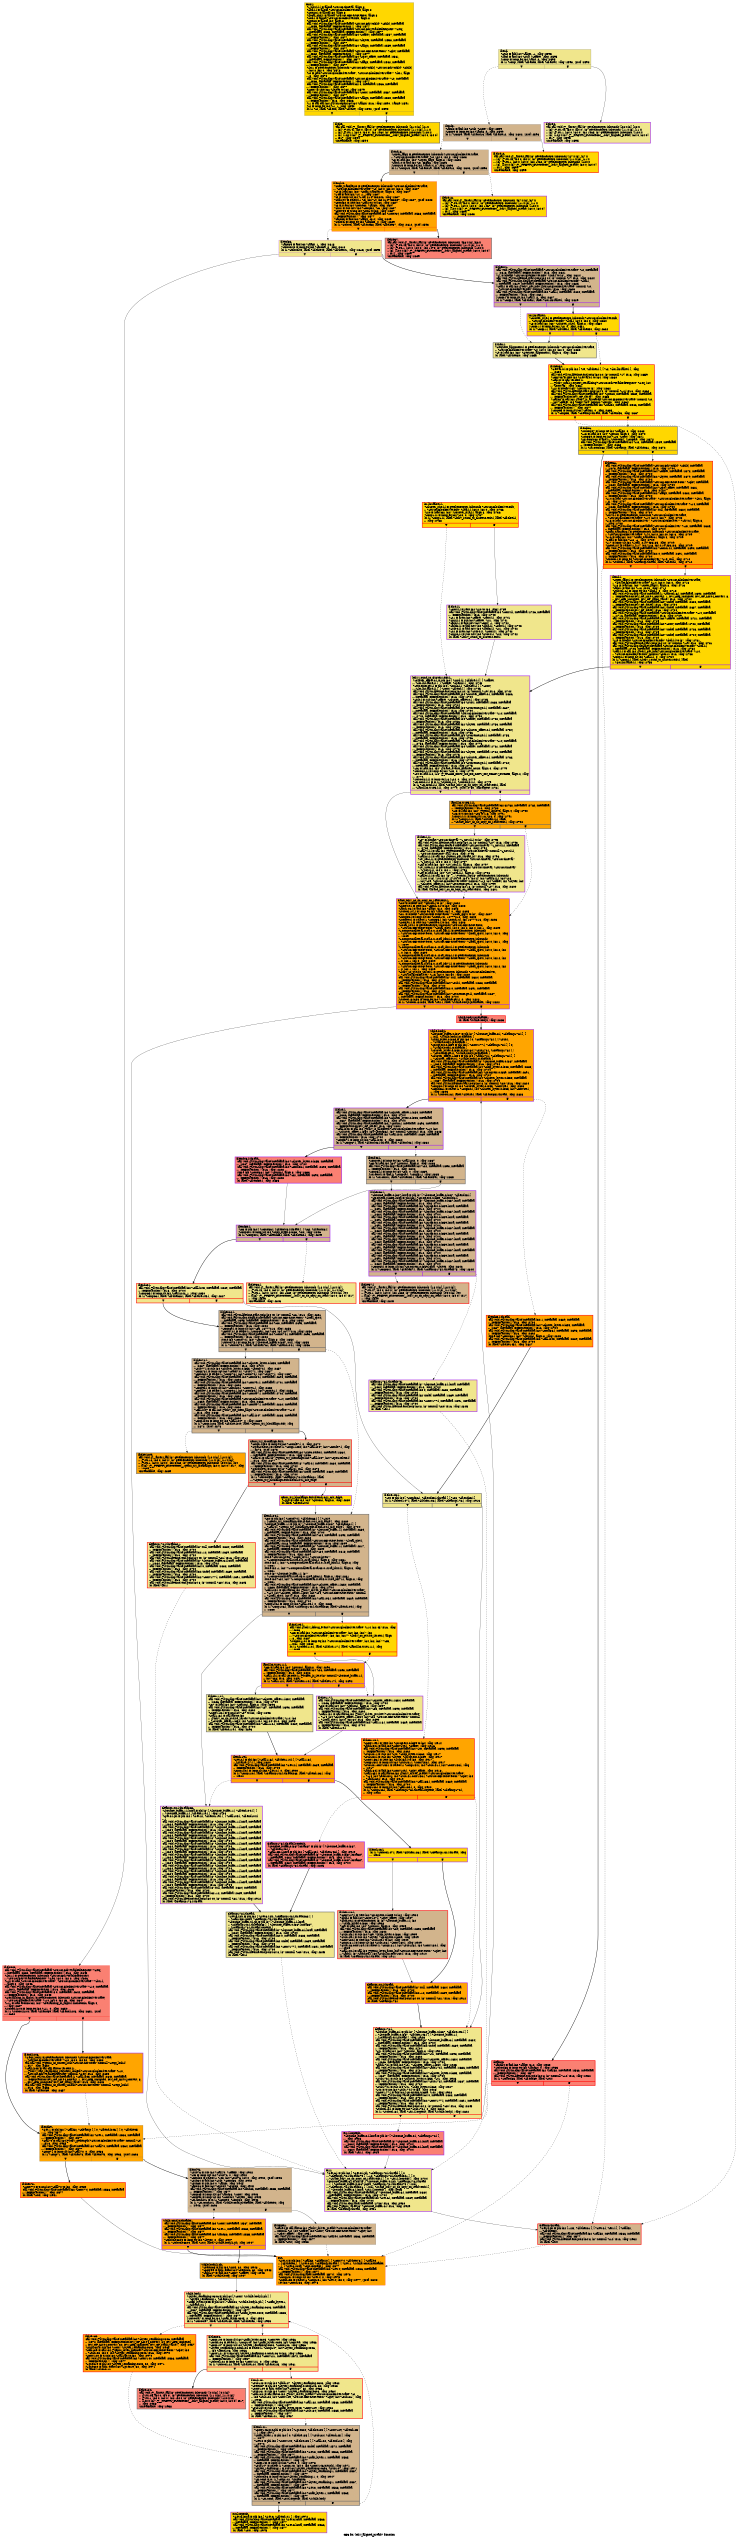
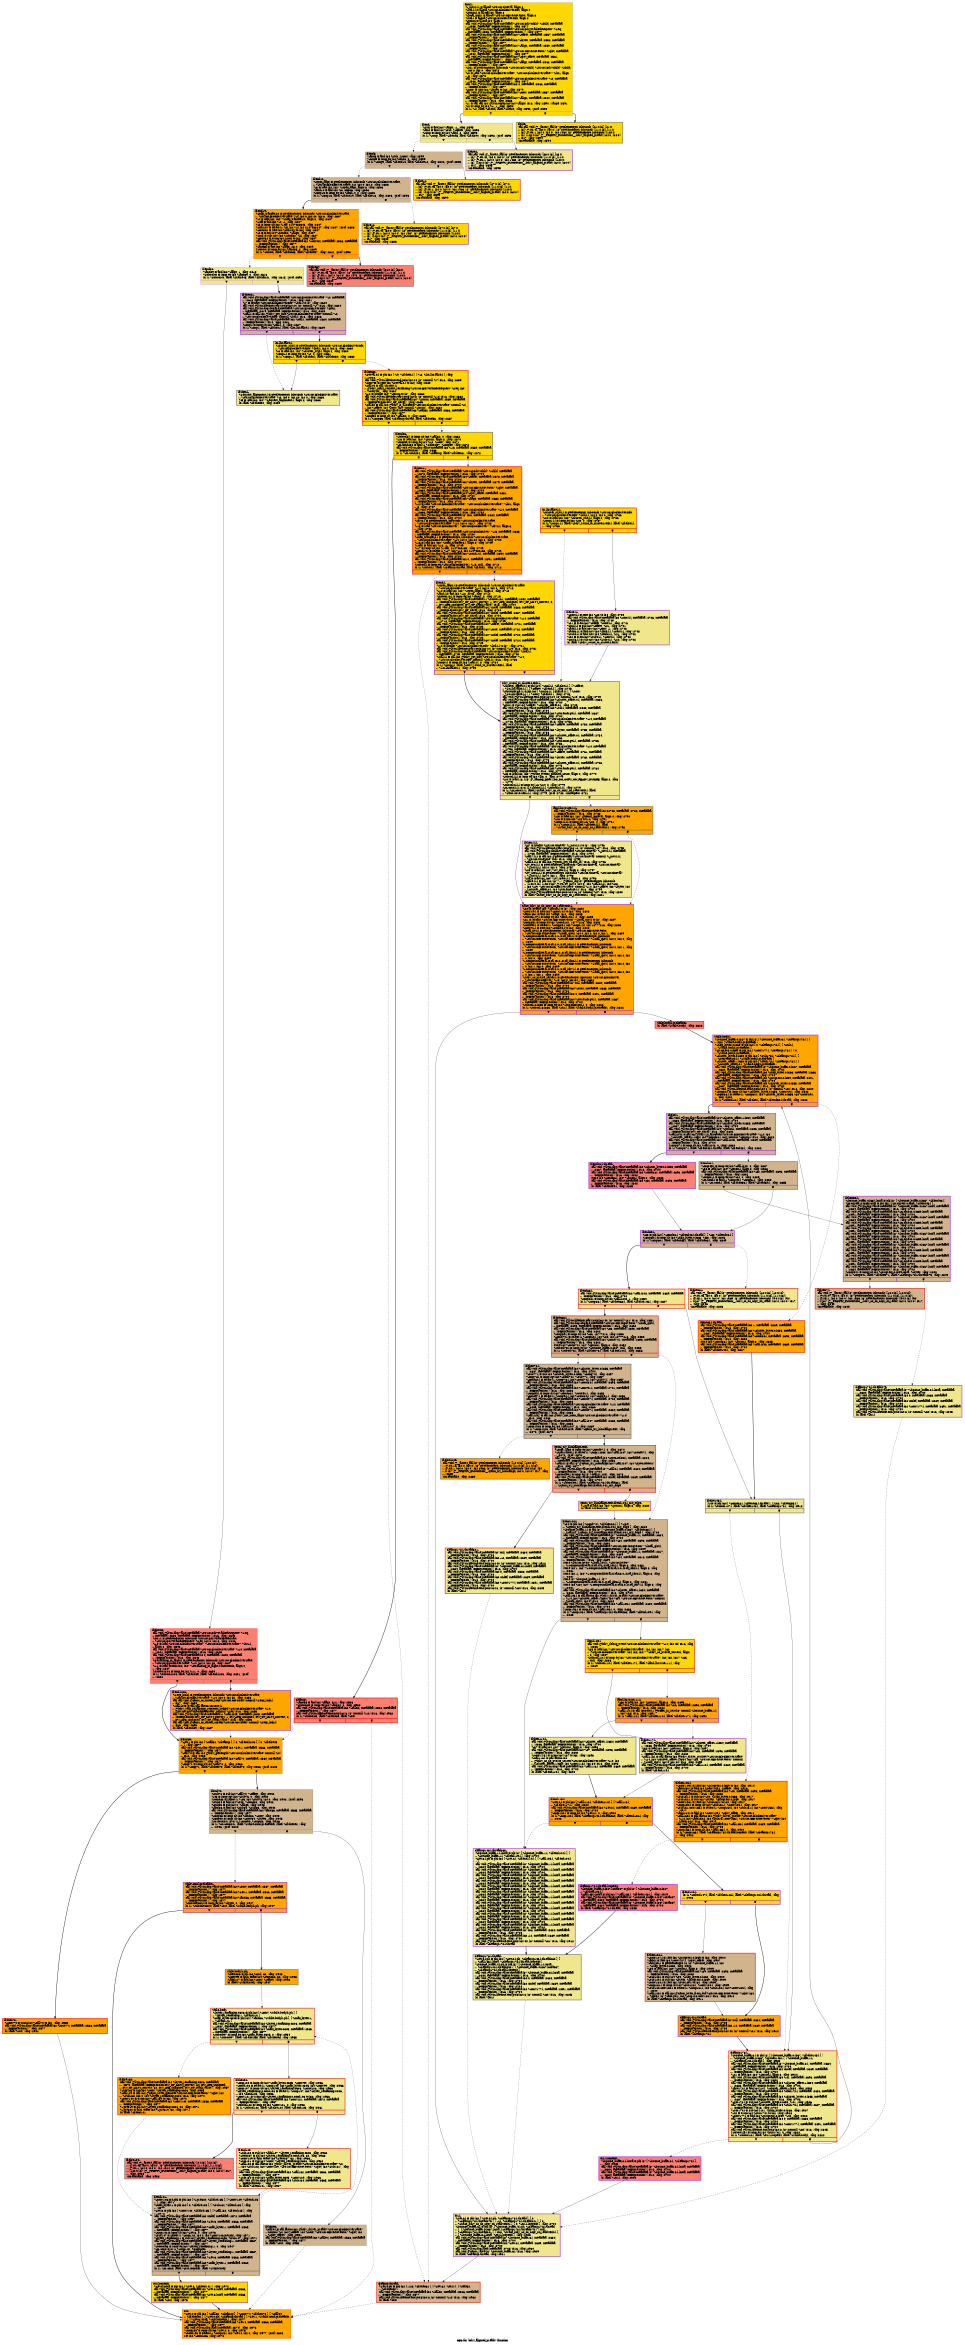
none -> (460, 116)
(559, 361) -> none
(272, 1331) -> (605, 1337)
none -> (215, 2306)
